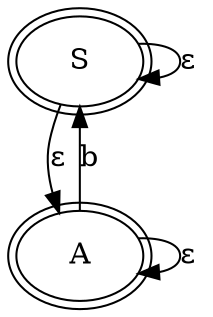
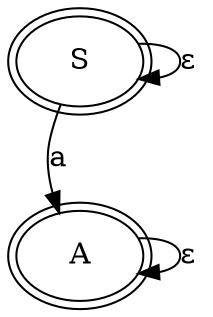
(58, 159) -> (58, 159)
(80, 169) -> none
